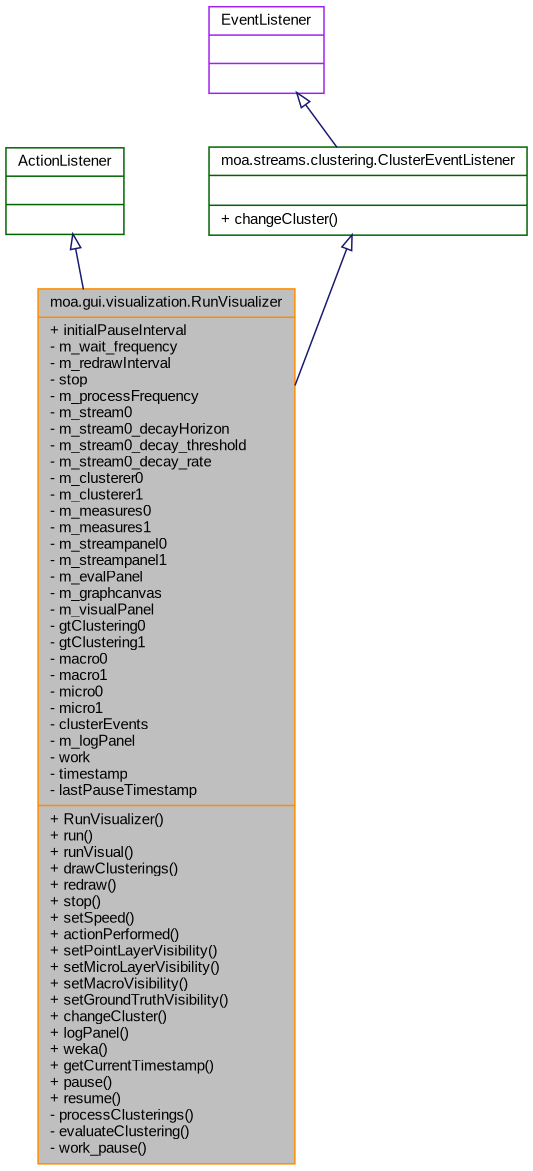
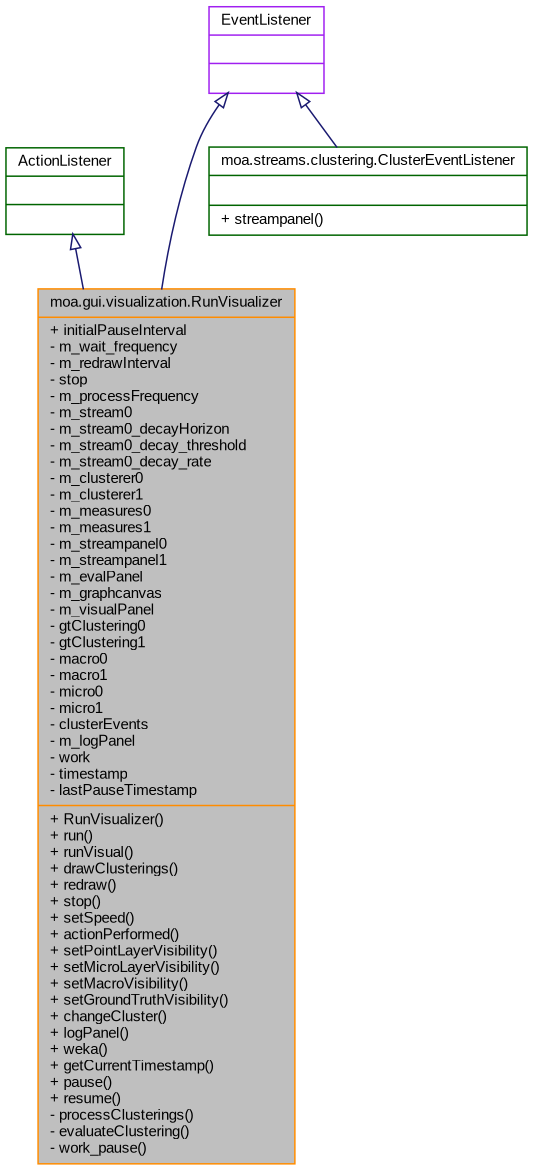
(280, 219) -> (272, 219)
(321, 317) -> (182, 194)
